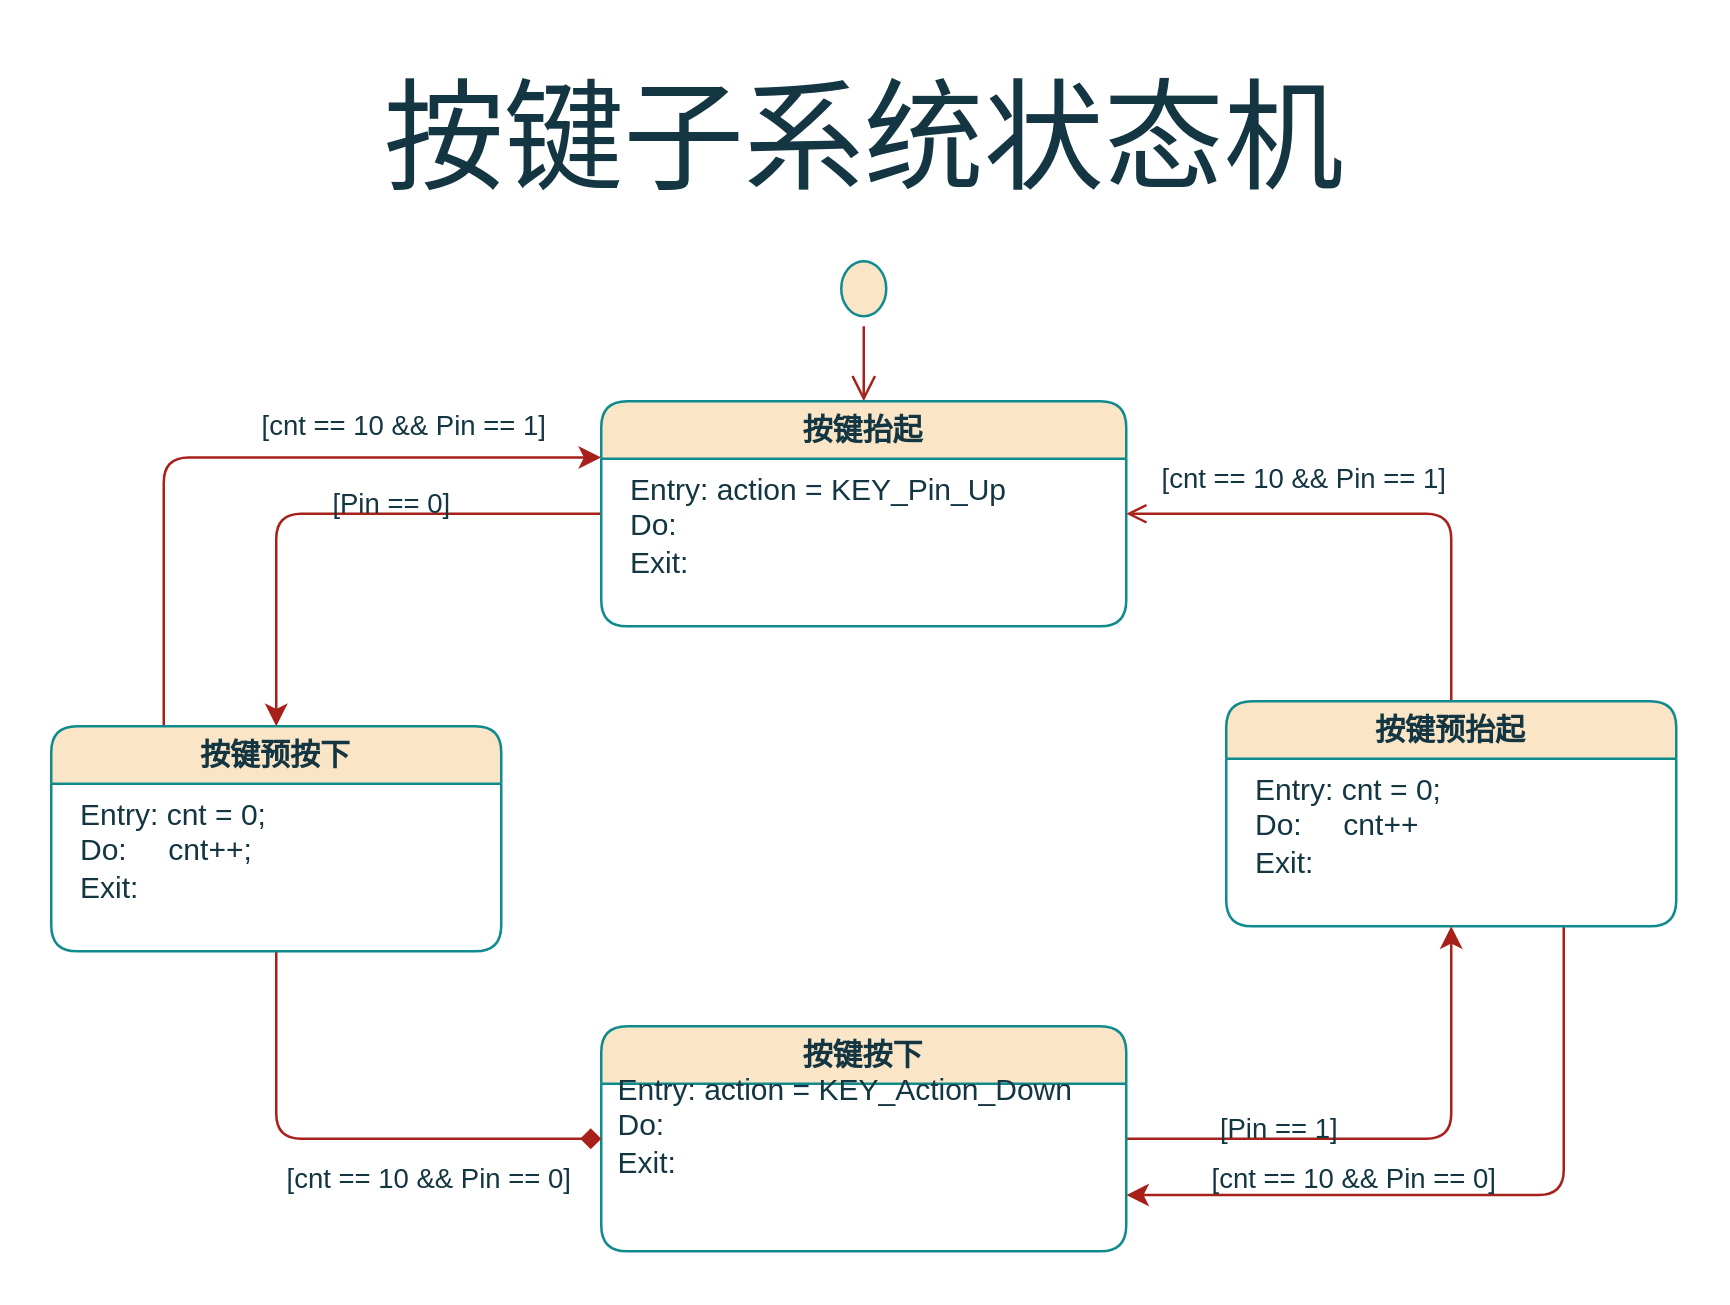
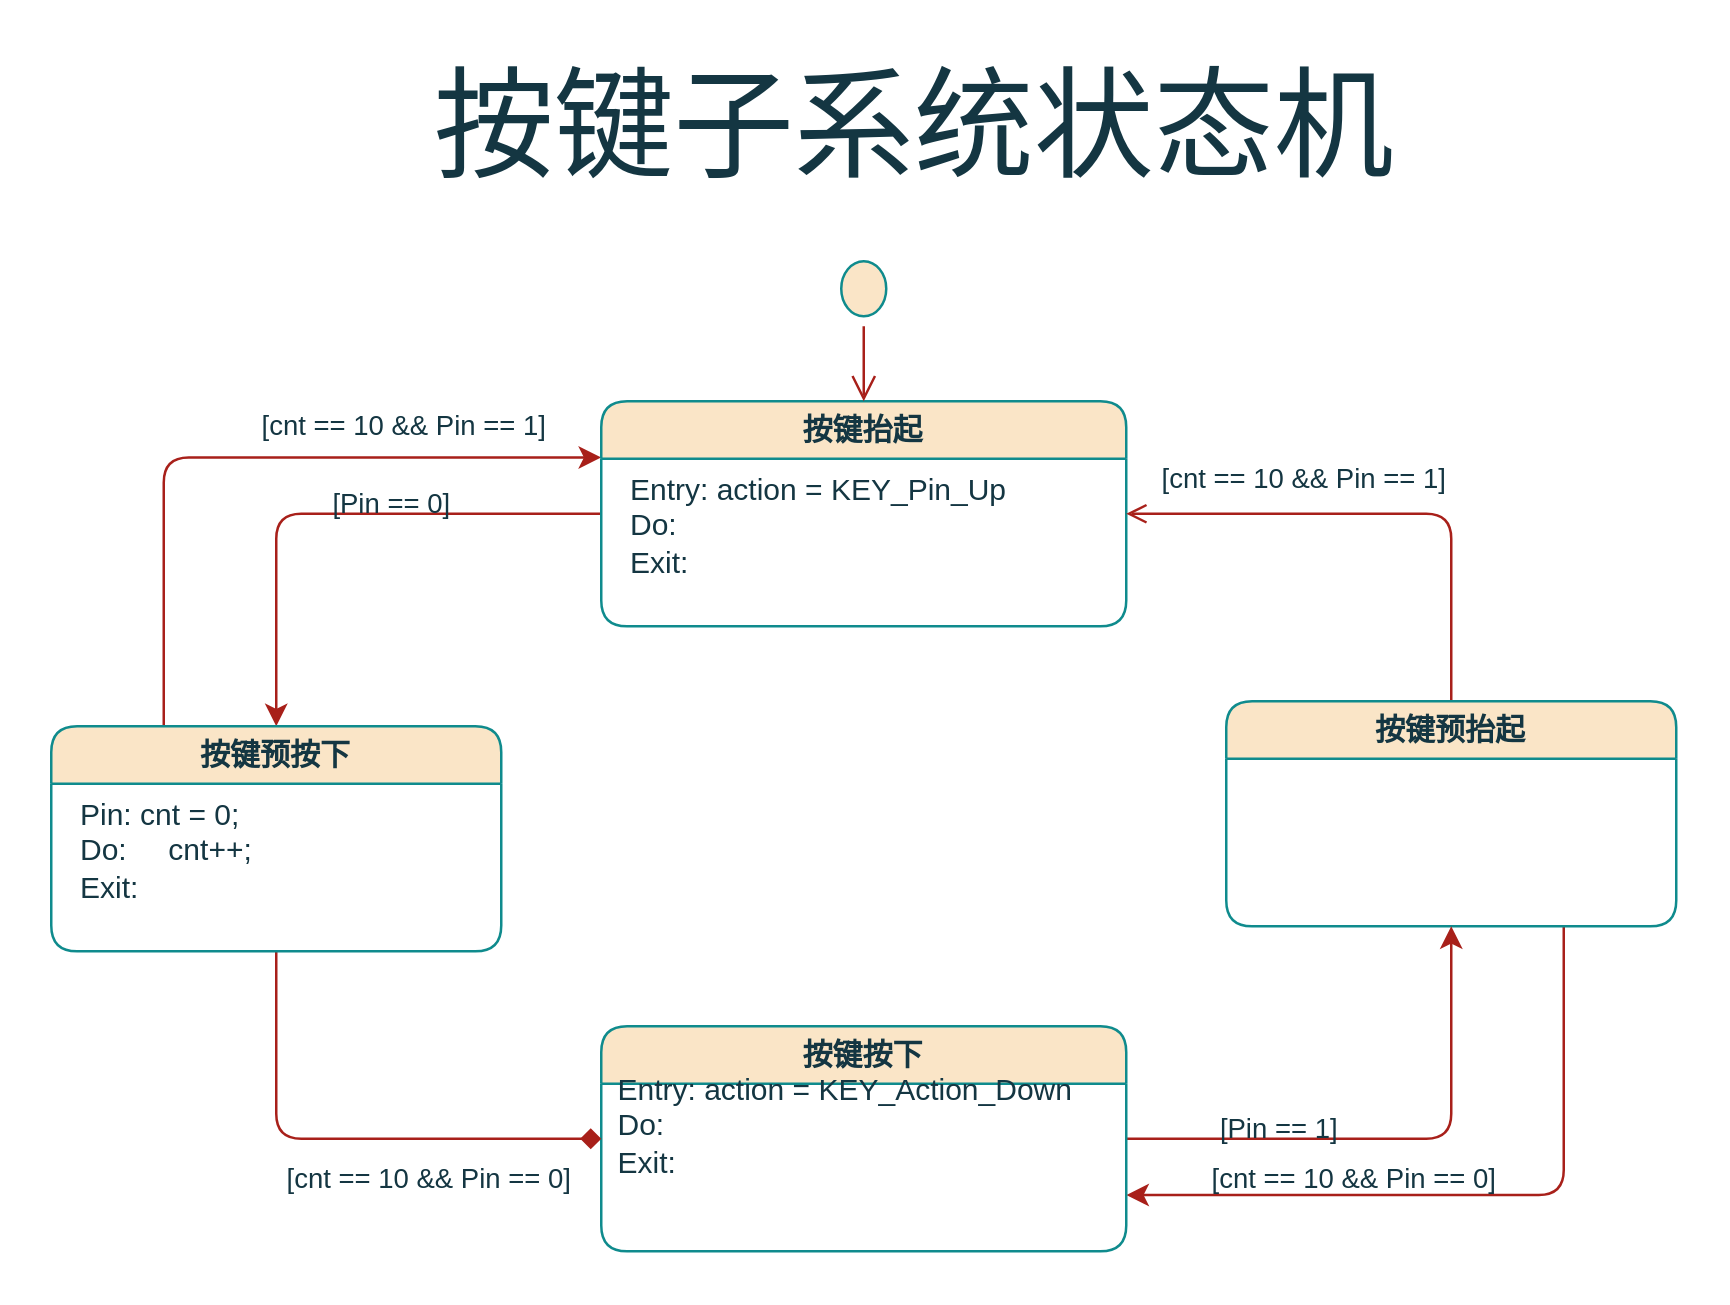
(864, 139) -> (914, 126)
(1376, 826) -> none
(188, 851) -> (187, 851)
